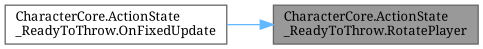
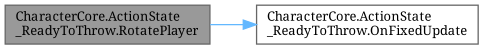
(243, 25) -> (227, 25)
